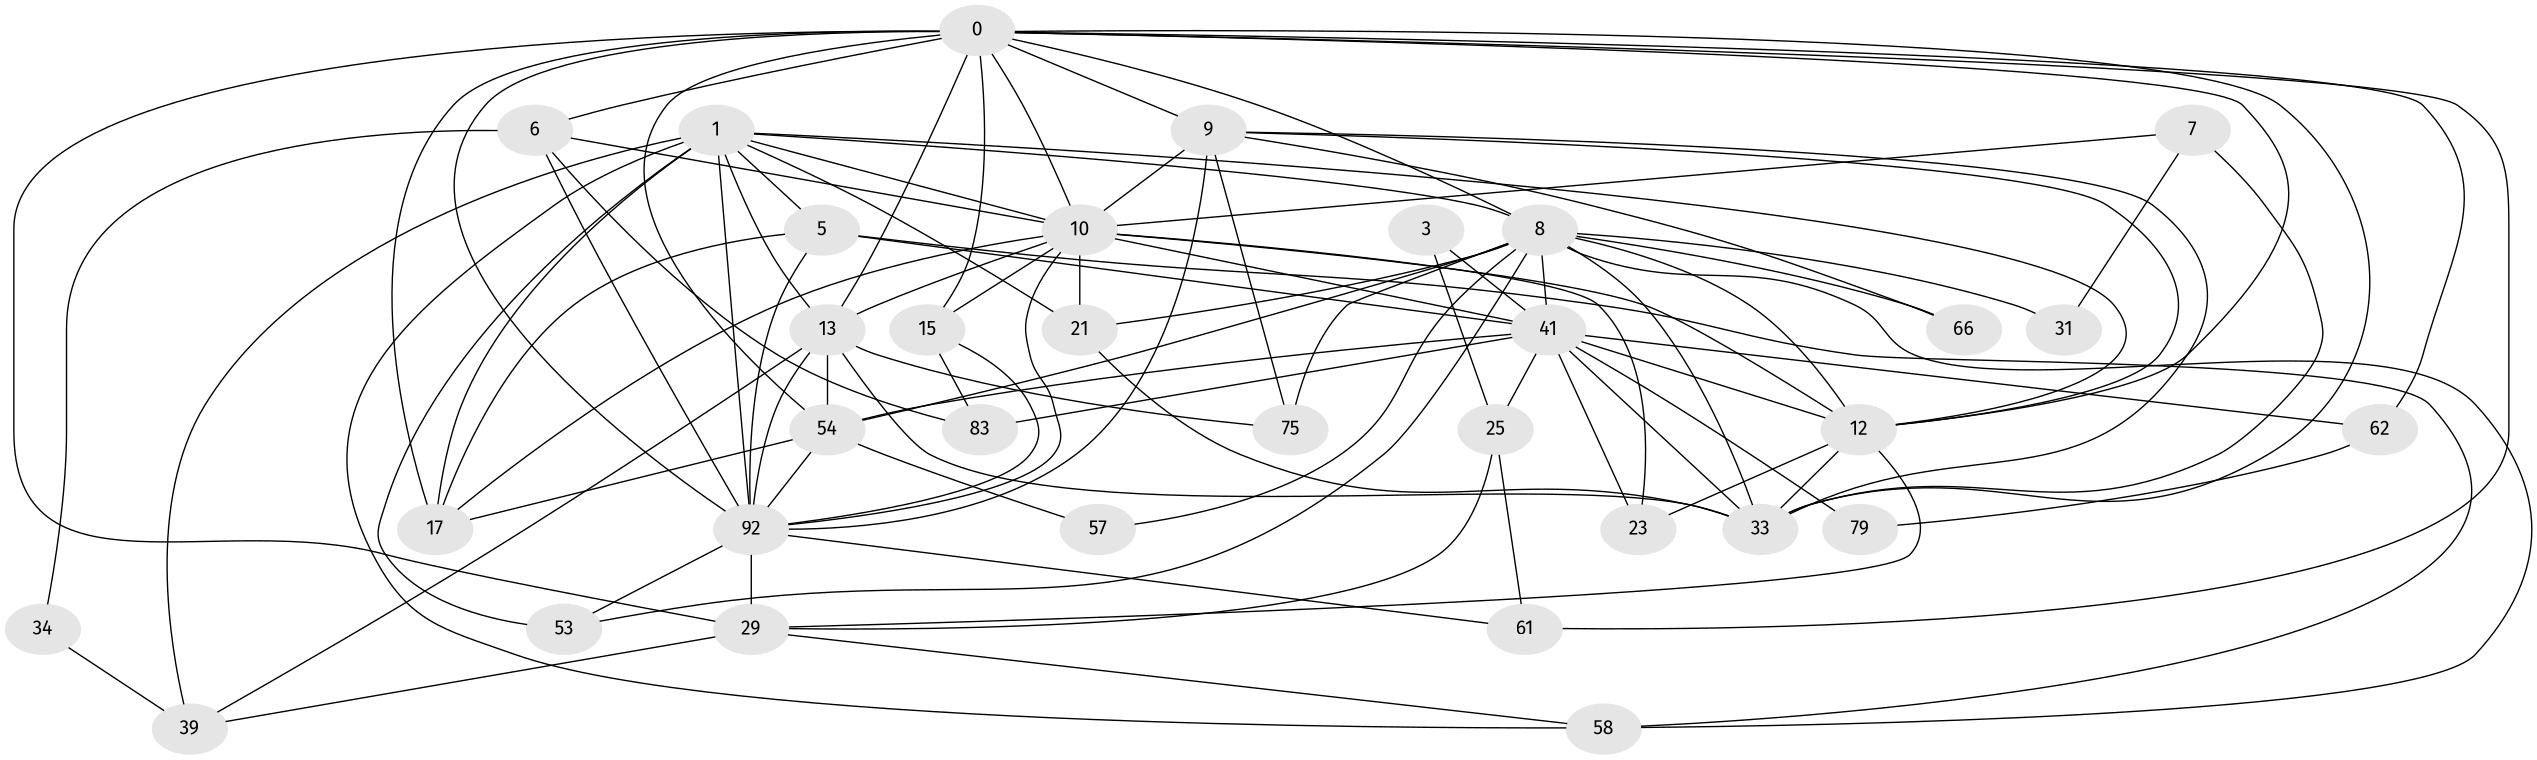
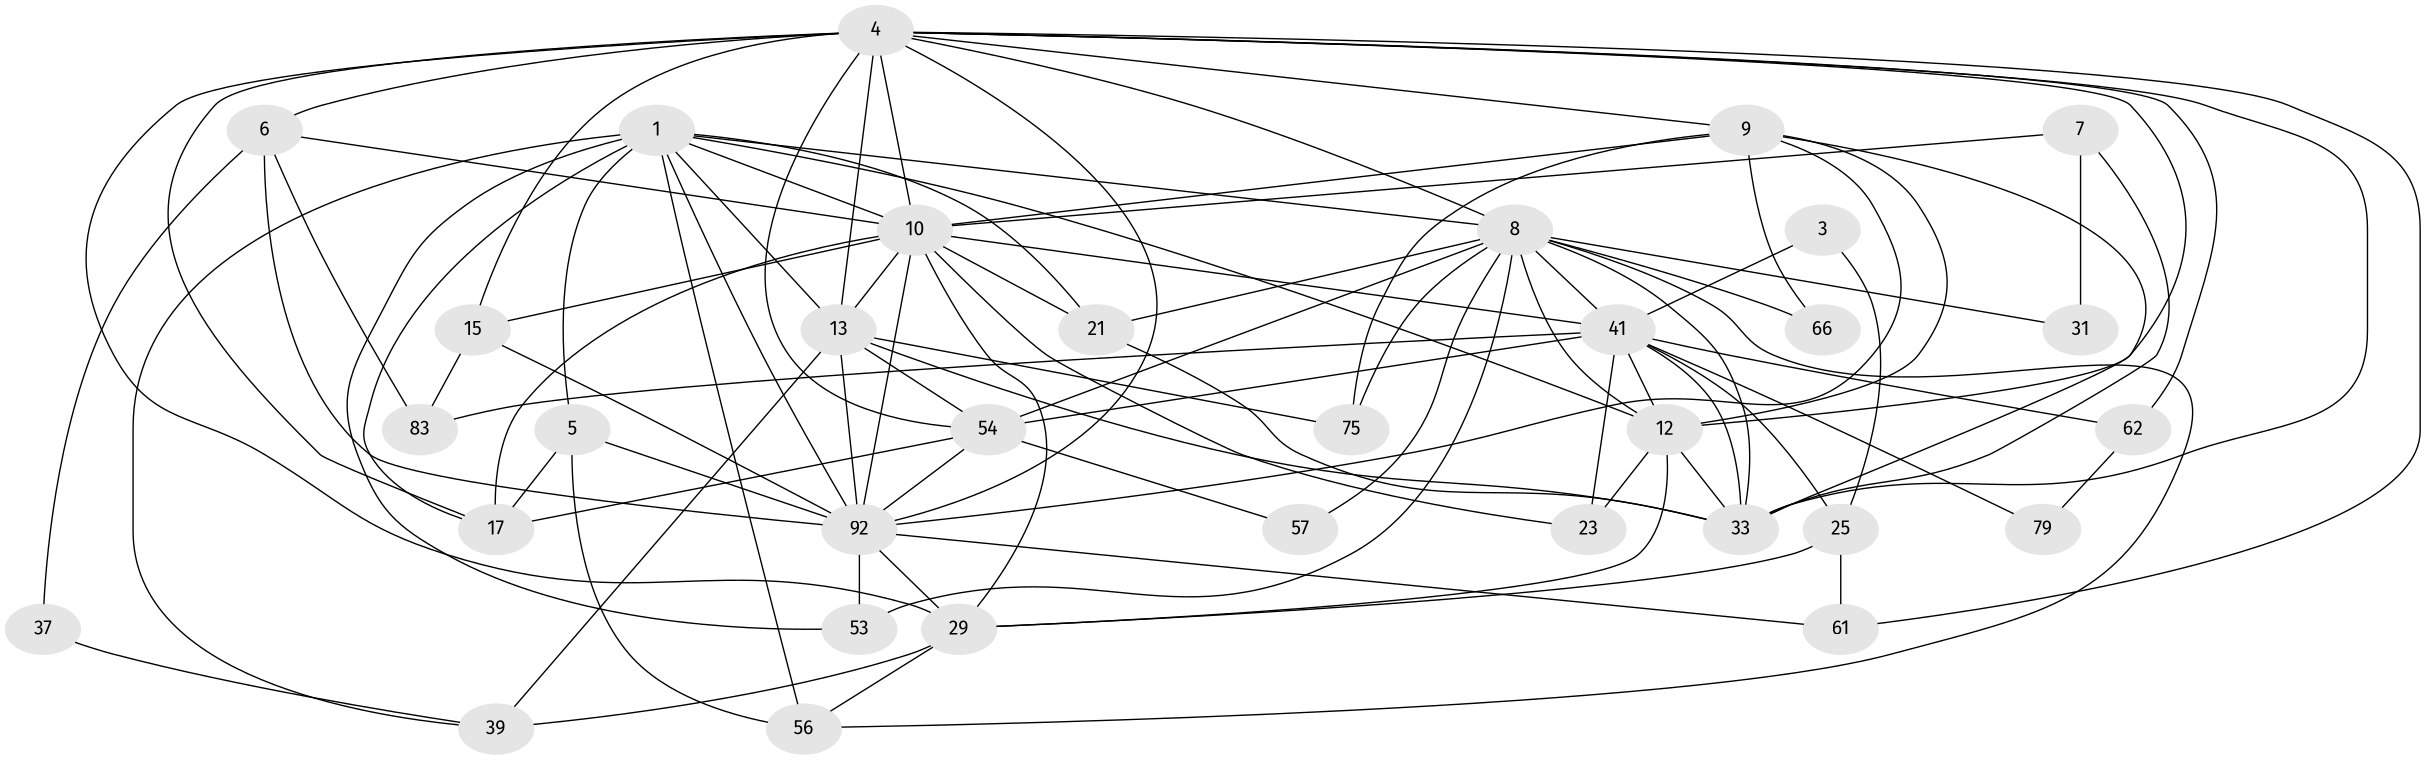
(977, 30) -> (876, 30)
(1169, 278) -> none
(1600, 293) -> (1045, 429)
(43, 629) -> (43, 629)
(1604, 729) -> (804, 729)
